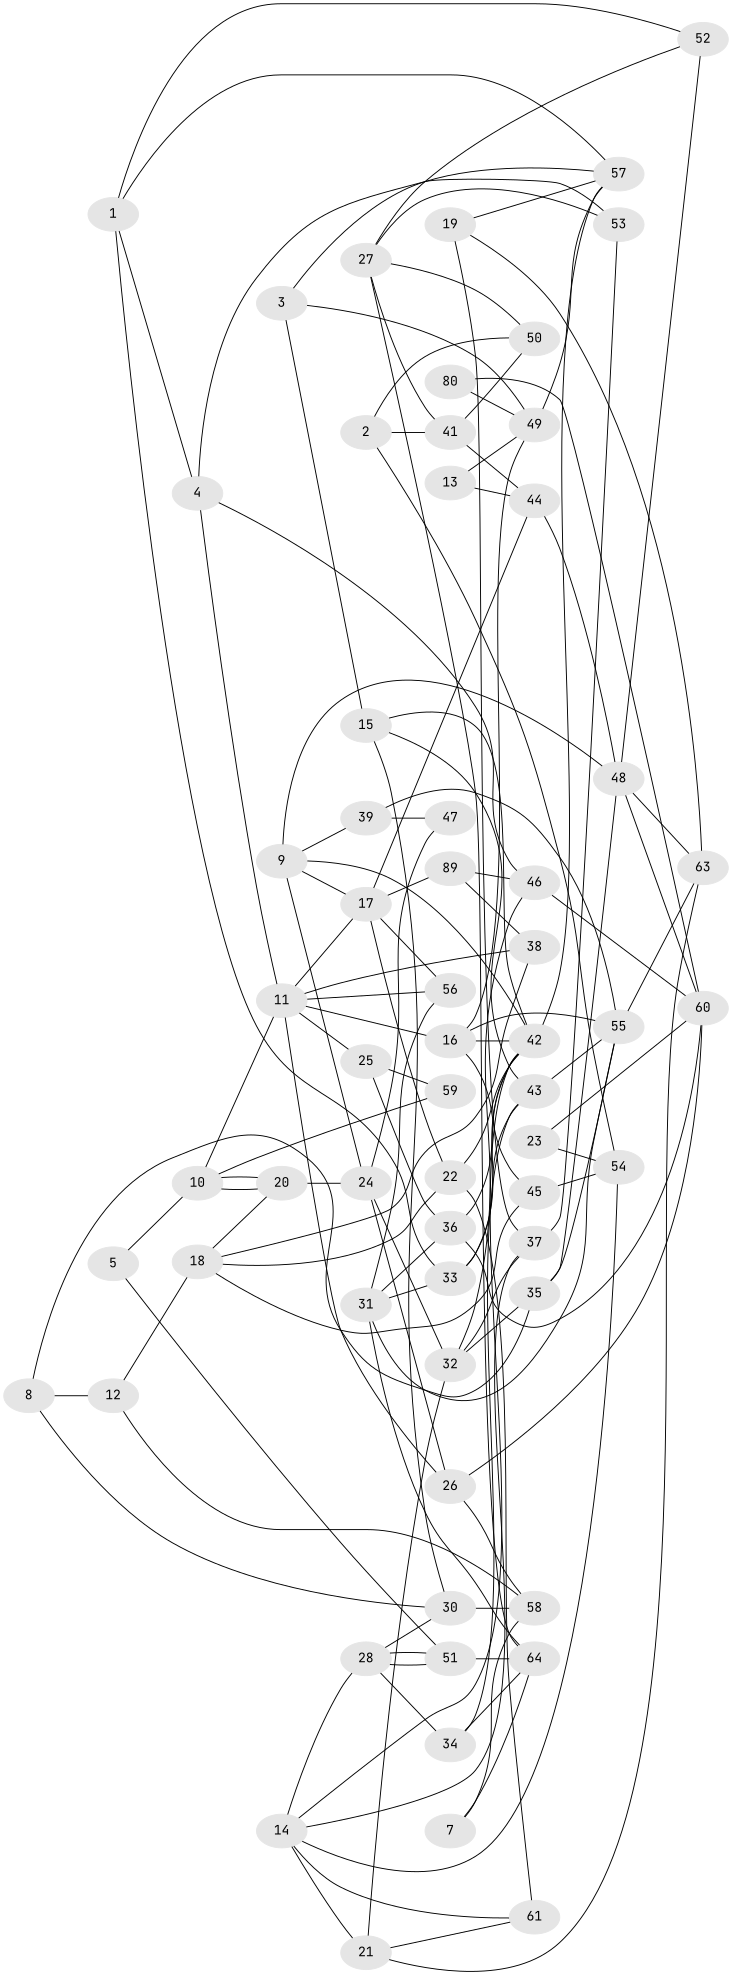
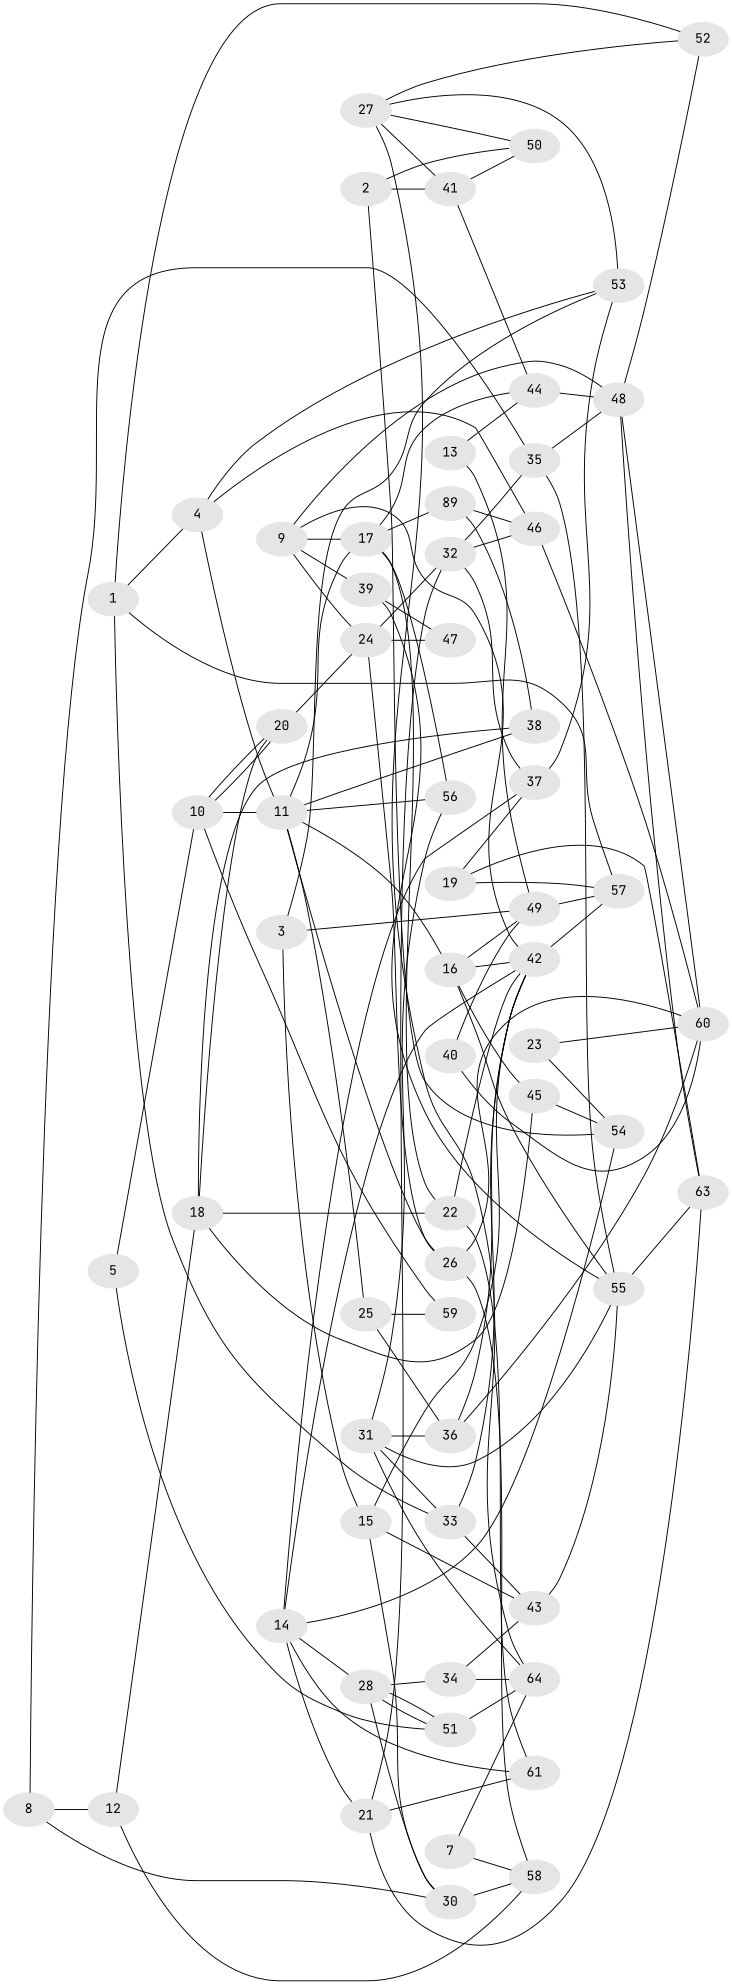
(393, 196) -> (327, 559)
(450, 382) -> (450, 1056)
